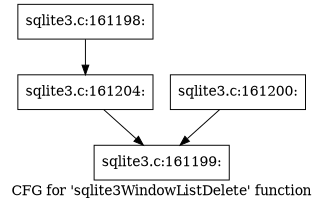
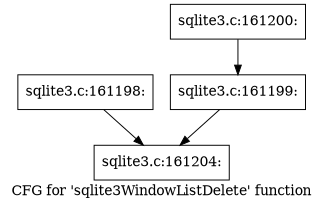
(120, 124) -> (203, 124)
